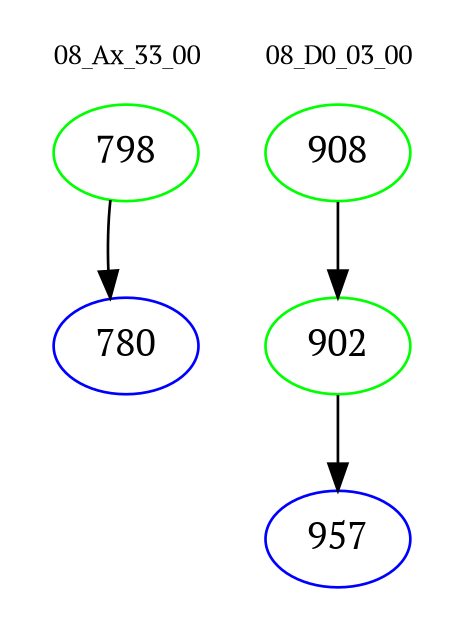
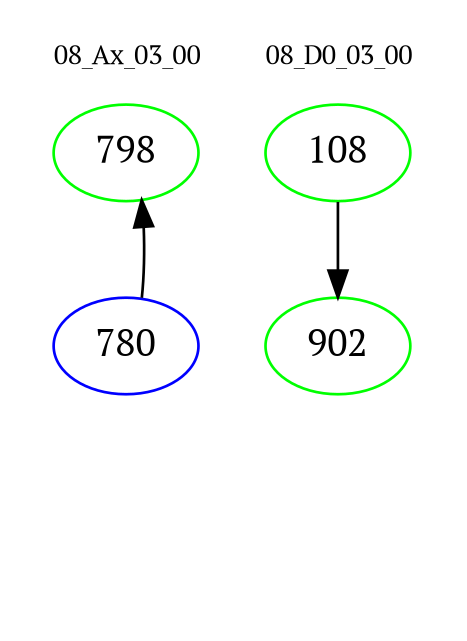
(127, 58) -> (127, 58)
(338, 153) -> (338, 153)
(108, 236) -> (144, 263)
(338, 539) -> none
